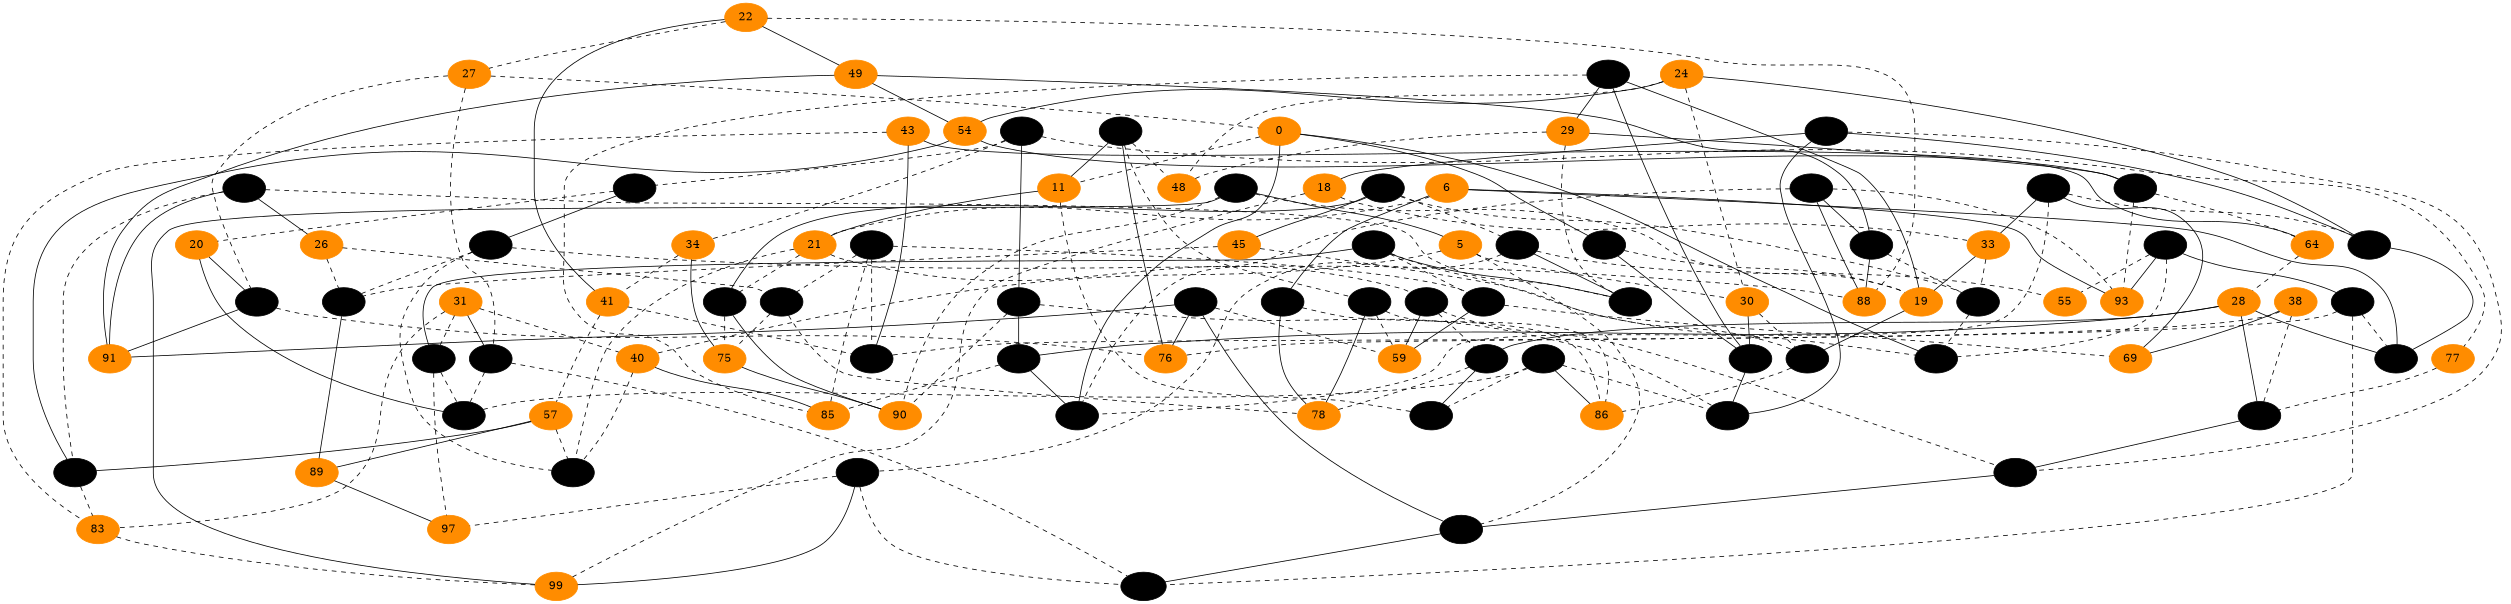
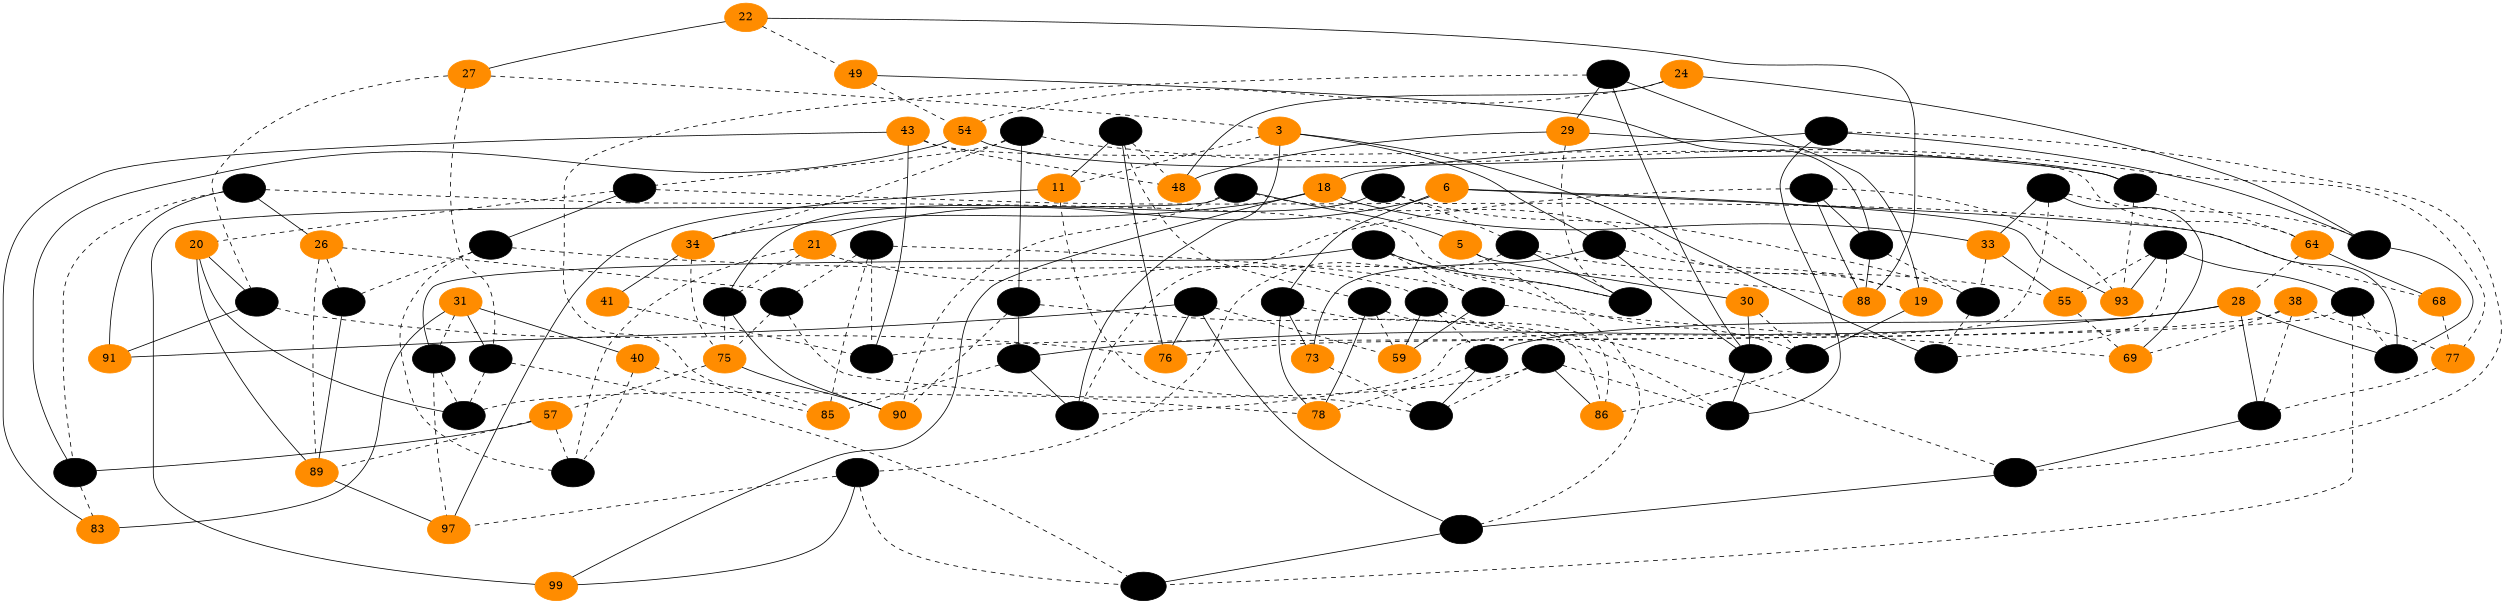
(1446, 36) -> (1446, 36)
(595, 45) -> (607, 43)
(801, 46) -> (801, 46)
(1150, 92) -> (1150, 92)
(546, 93) -> none
(1438, 95) -> (1438, 95)
(916, 106) -> (916, 106)
(408, 120) -> none
(1279, 131) -> (1279, 131)
(1396, 141) -> (1396, 141)
(311, 150) -> (281, 152)
(1479, 153) -> (1479, 153)
none -> (1041, 165)
(1713, 183) -> none
(980, 199) -> (670, 229)
none -> (1009, 216)
(1190, 218) -> (1190, 218)
(1701, 225) -> (1701, 225)
(1239, 245) -> none
(1955, 273) -> (2027, 273)
(1620, 281) -> (1620, 281)
(638, 282) -> (652, 273)
(1007, 286) -> none
none -> (2440, 302)
(693, 305) -> (693, 305)
none -> (2092, 325)
none -> (2365, 328)
(549, 330) -> (542, 328)
(2215, 334) -> (2215, 334)
(577, 358) -> (645, 385)
none -> (313, 359)
none -> (1313, 359)
(959, 366) -> (959, 366)
none -> (234, 368)
(701, 381) -> (701, 381)
(429, 445) -> (429, 445)
(336, 492) -> (336, 492)
(325, 570) -> none
